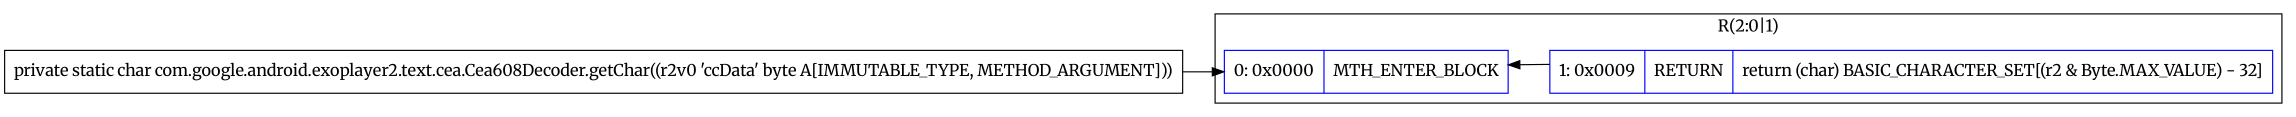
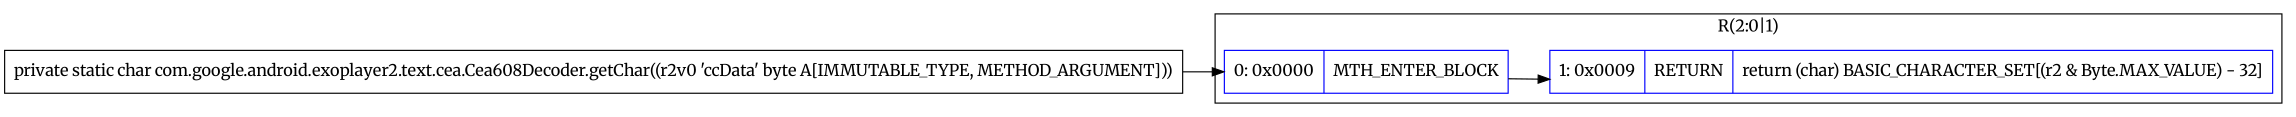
(1535, 65) -> (1523, 79)
